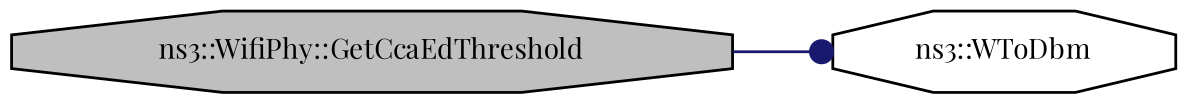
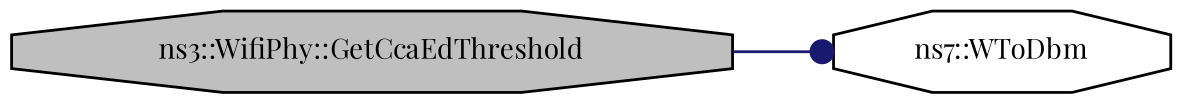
(1004, 52) -> (1002, 52)
